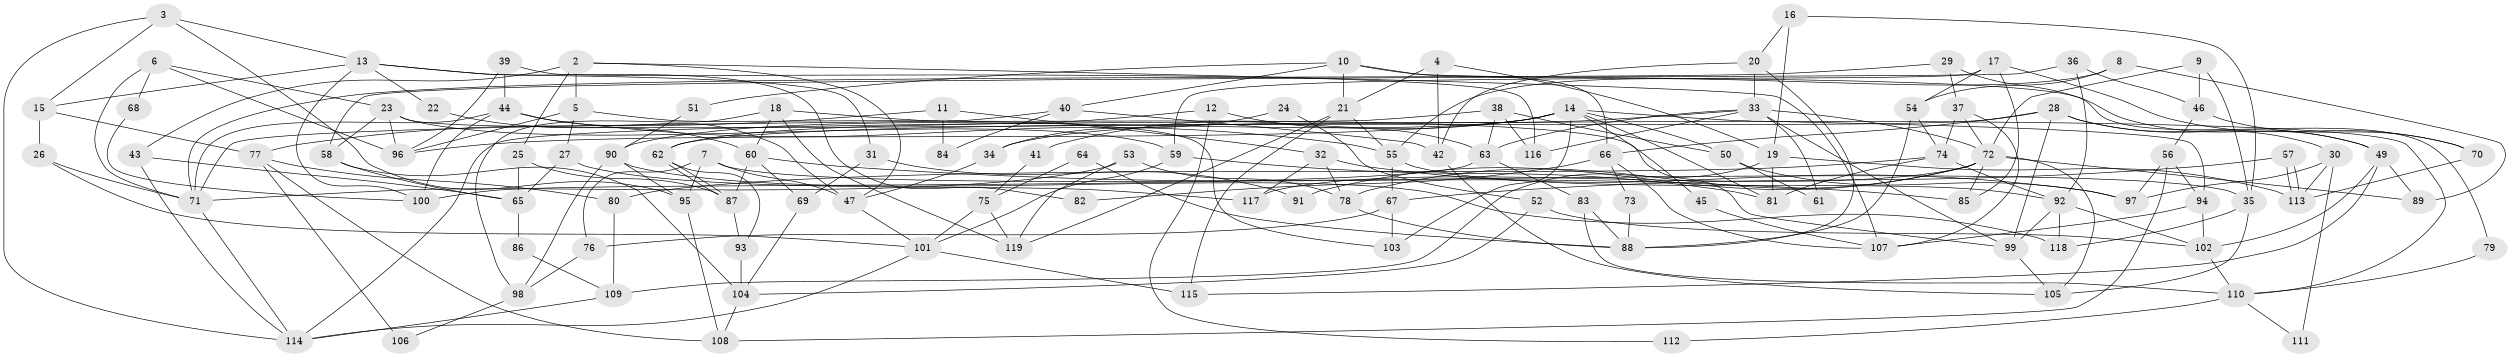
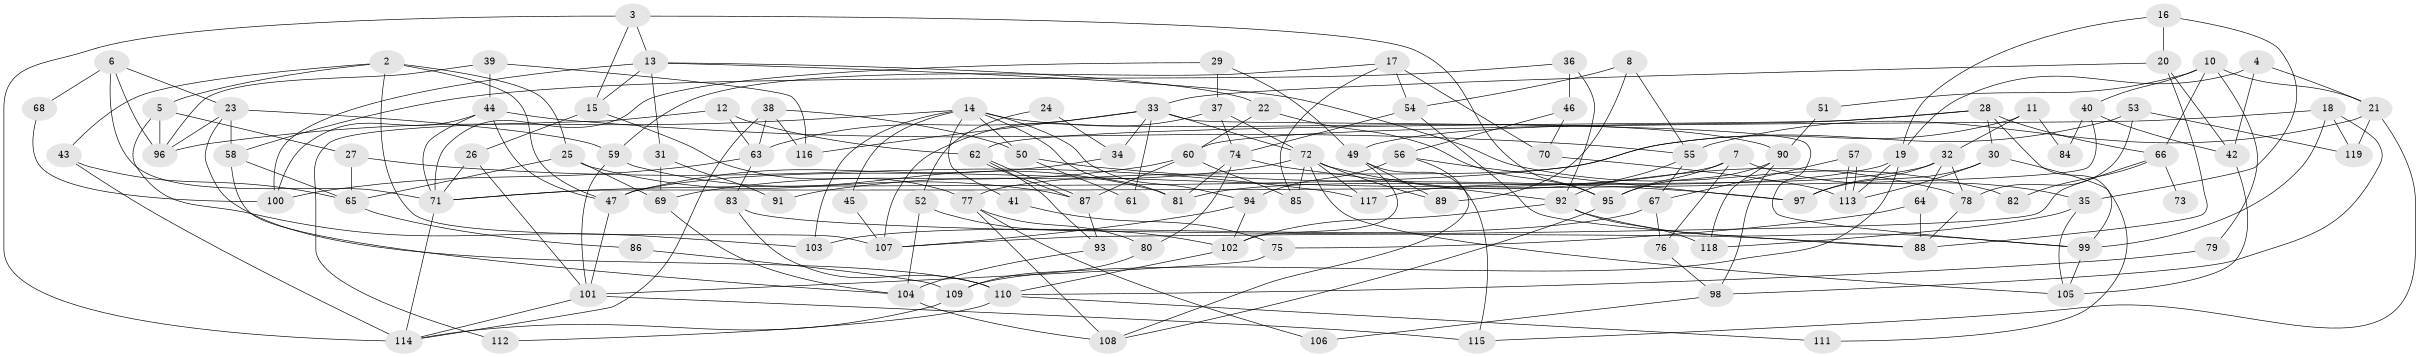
(2199, 62) -> none
none -> (1439, 150)
none -> (1934, 178)
none -> (614, 179)
(999, 225) -> none
(1629, 228) -> none
